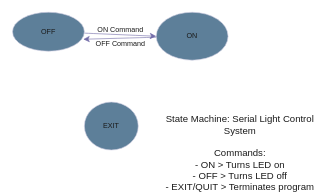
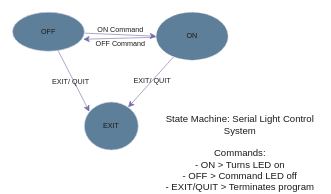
(192, 36) -> (192, 36)
none -> (155, 78)
none -> (75, 84)
(240, 153) -> (240, 153)
